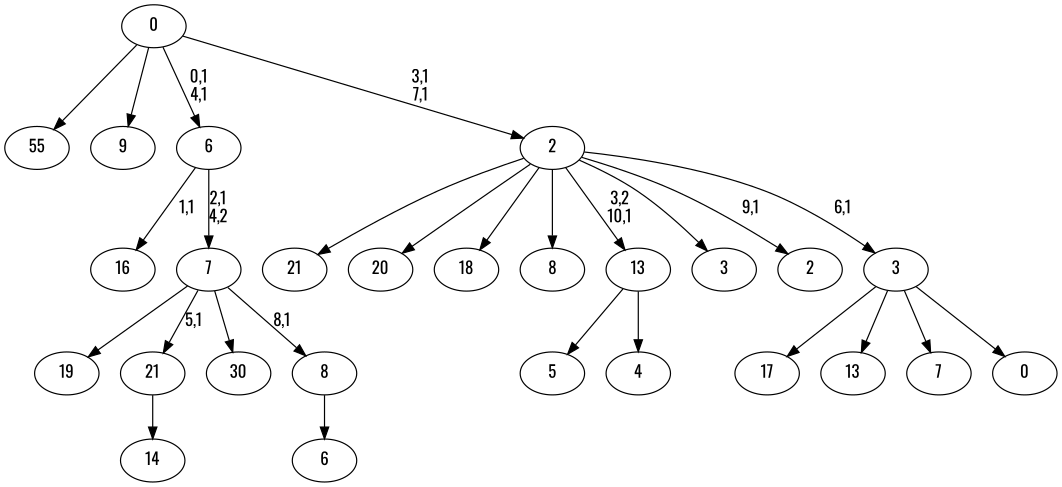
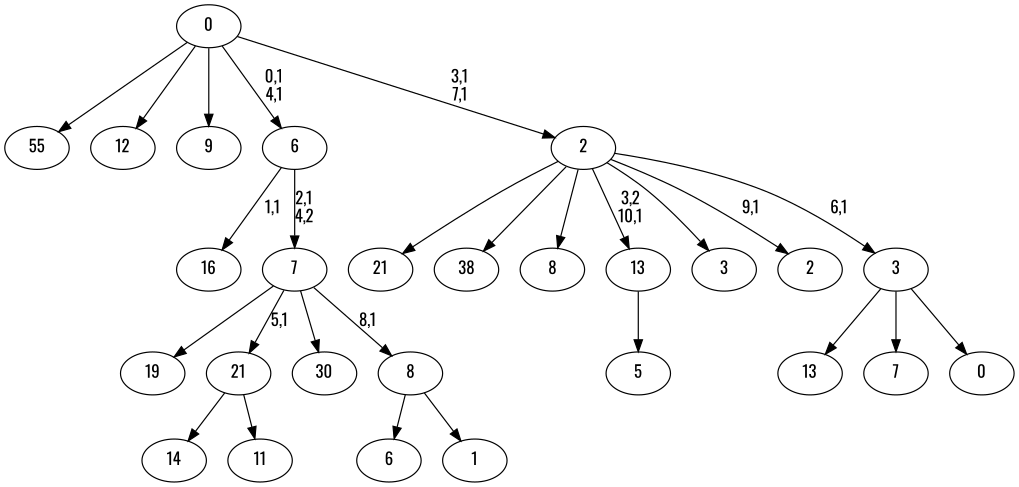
none -> (123, 148)
(381, 270) -> none
(466, 270) -> (466, 270)
(638, 373) -> none
(767, 373) -> none
none -> (260, 461)
none -> (475, 461)
